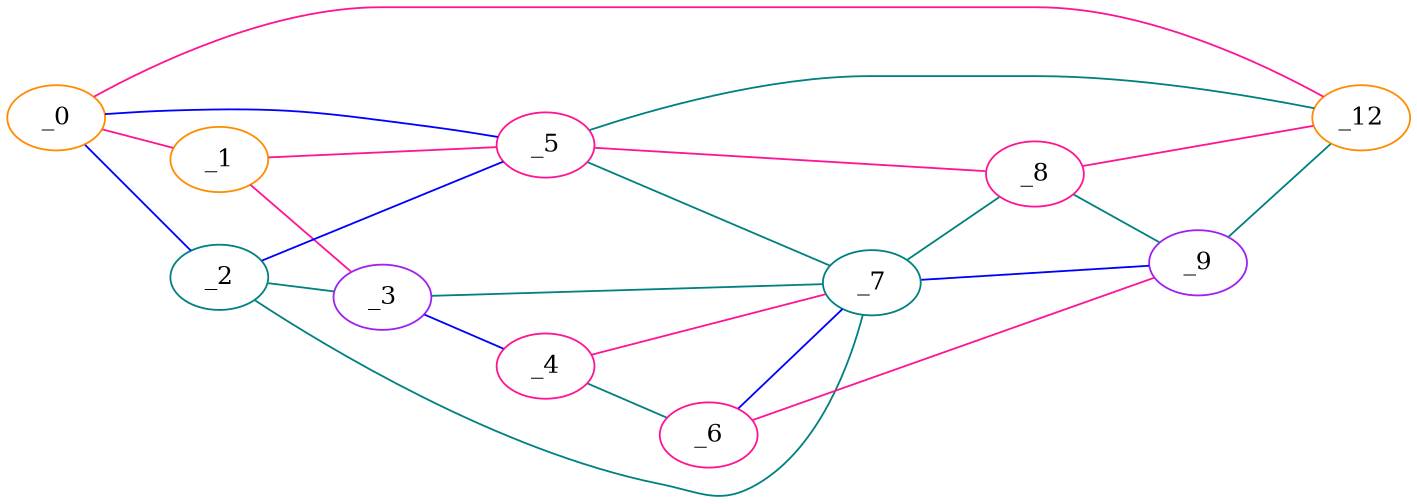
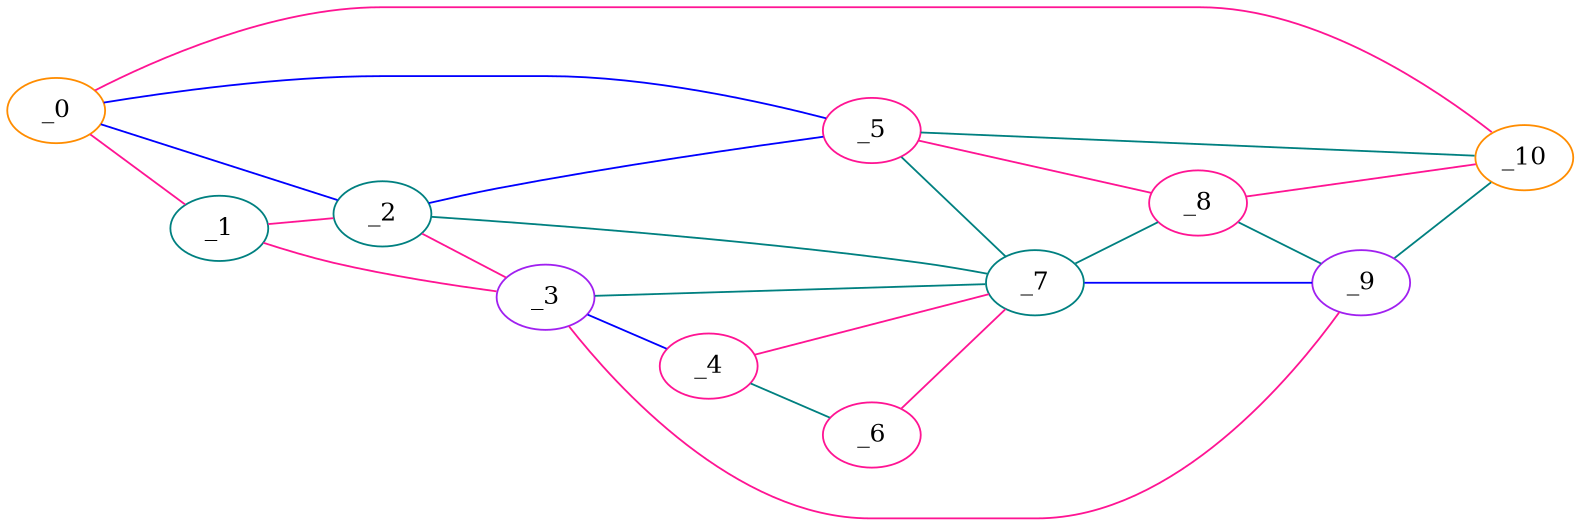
(1361, 118) -> (1524, 158)
(383, 152) -> (301, 221)
(219, 160) -> (219, 228)
(301, 287) -> (464, 256)
(954, 349) -> (959, 518)
(790, 359) -> (954, 359)
